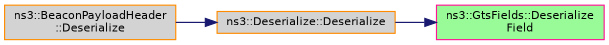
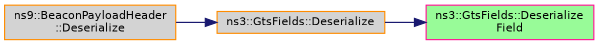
(90, 22) -> (90, 22)
(306, 22) -> (301, 22)
